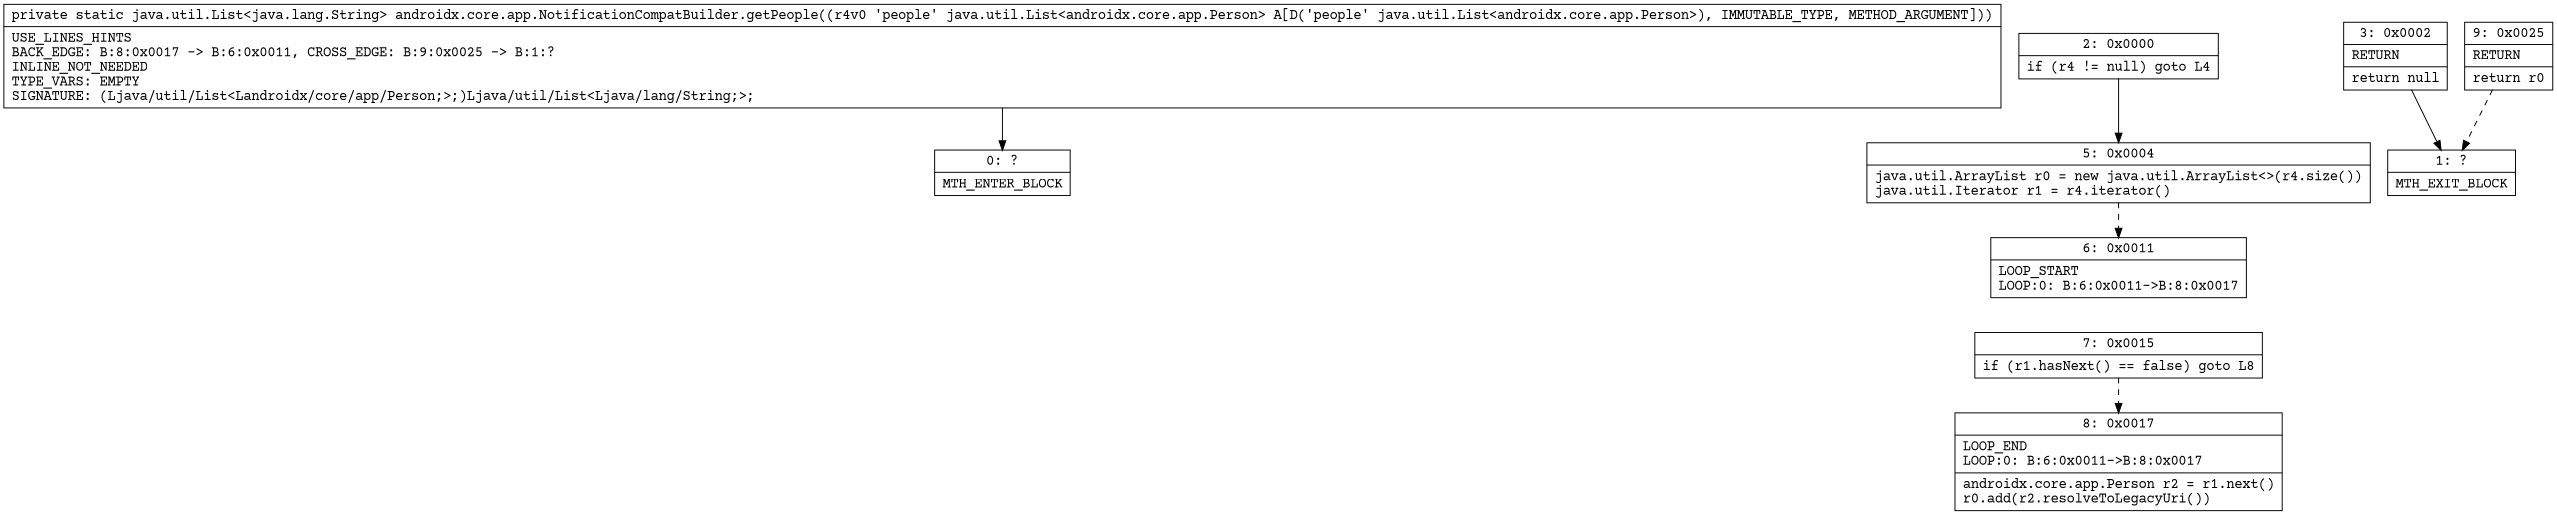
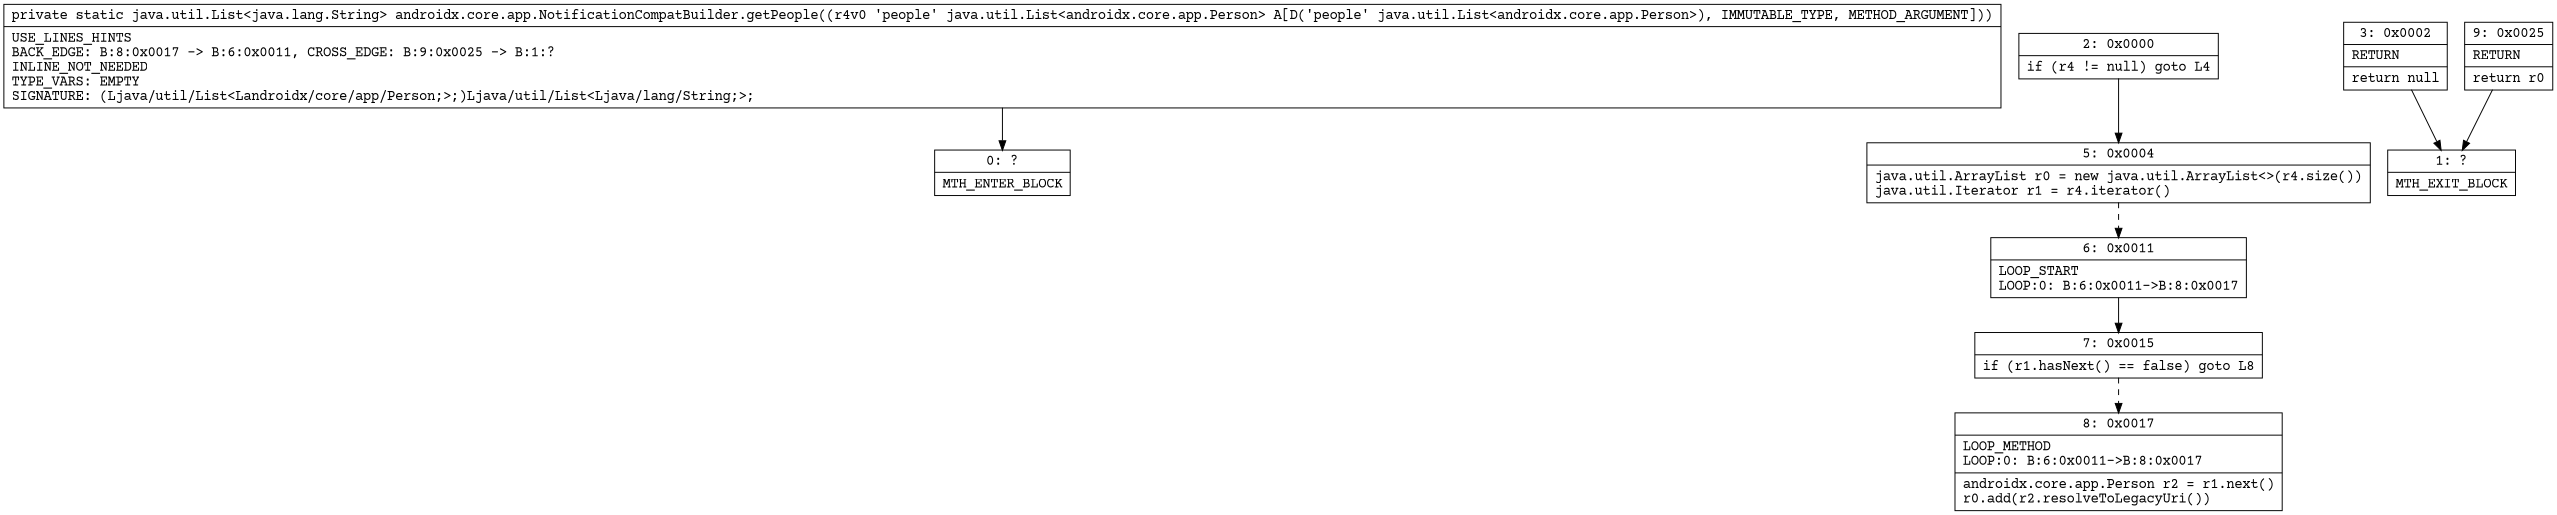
(2480, 116) -> (2480, 116)
none -> (2119, 310)
(1995, 446) -> (2007, 446)
